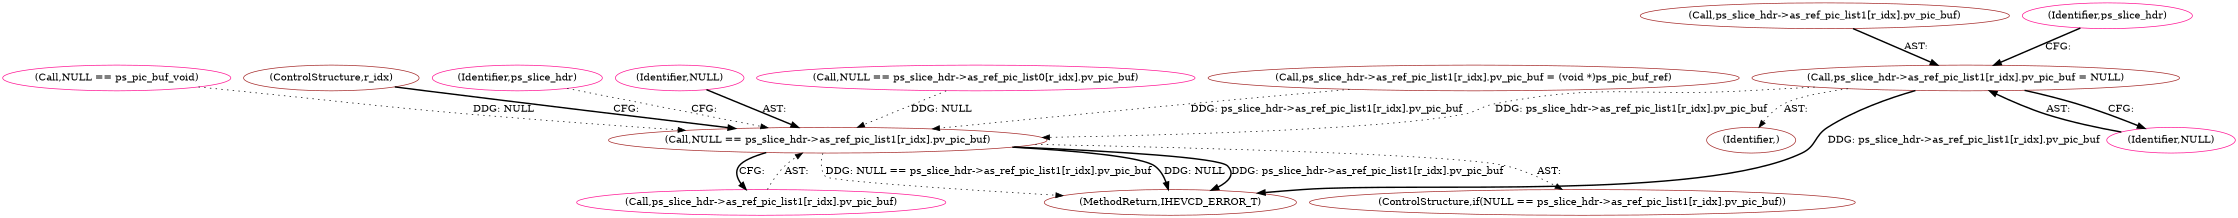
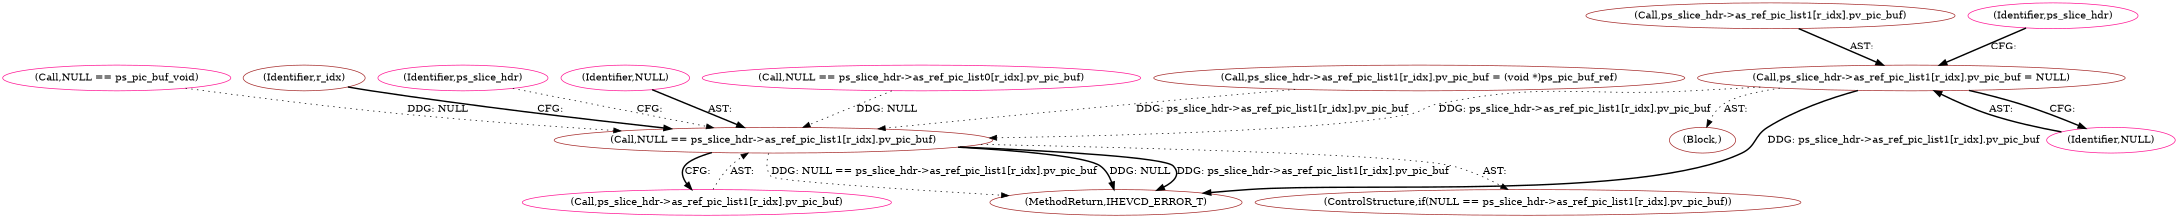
(331, 78) -> (304, 78)
(1751, 140) -> (1703, 140)
